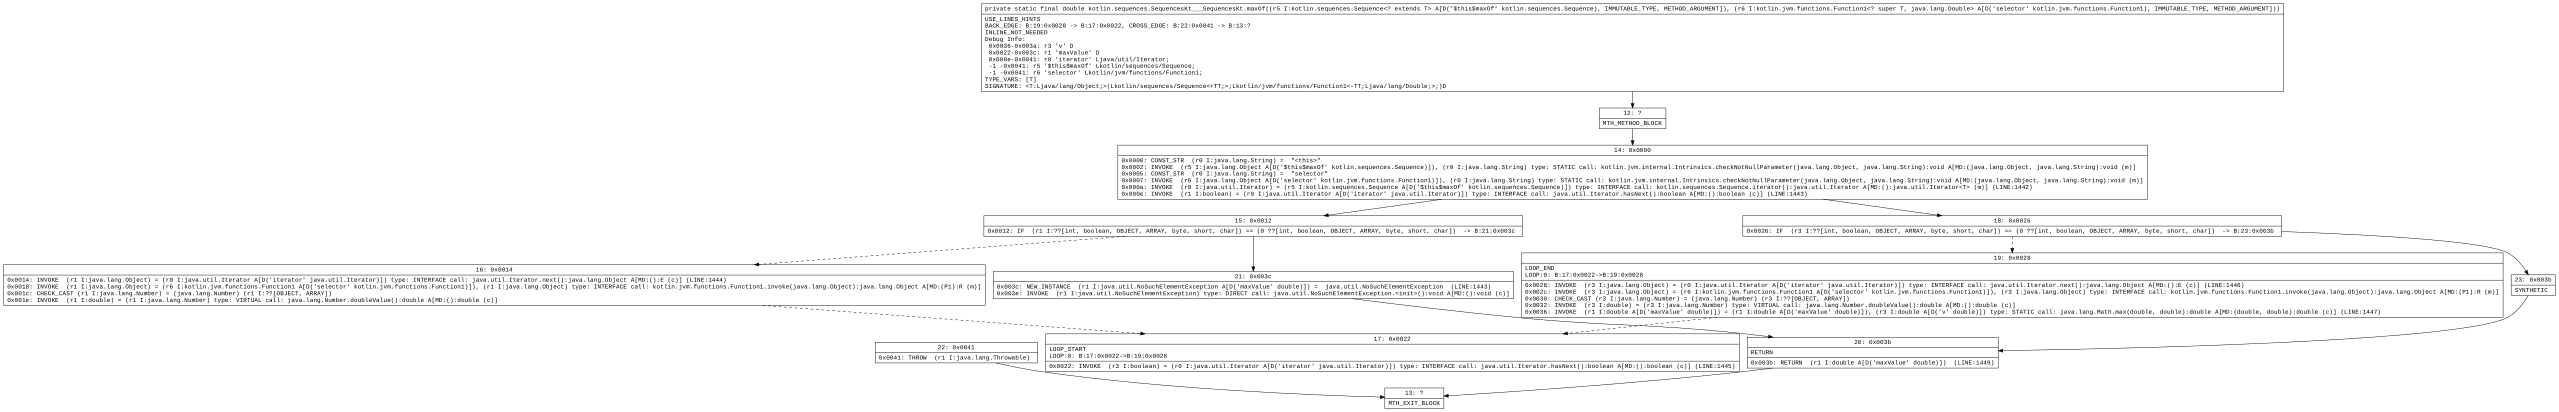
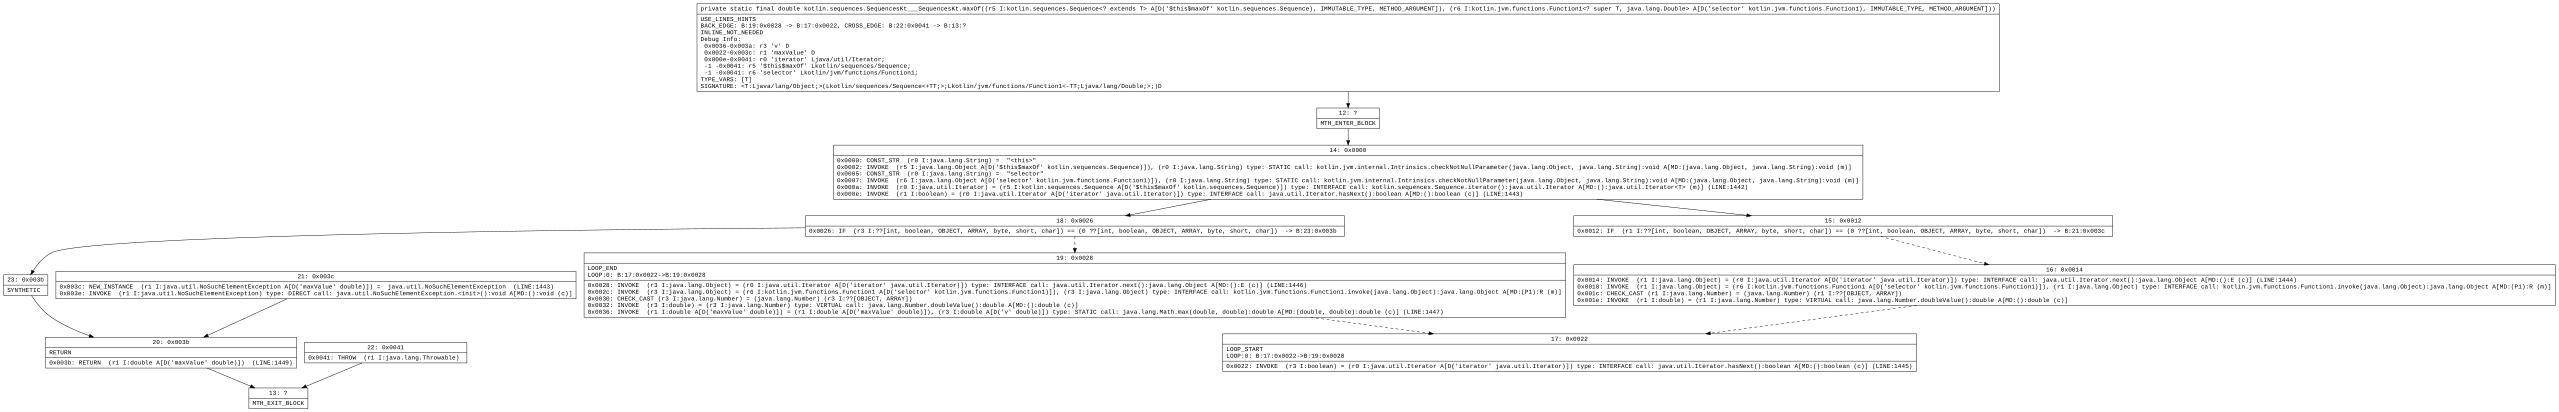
(1633, 123) -> (1348, 123)
(1253, 252) -> none
